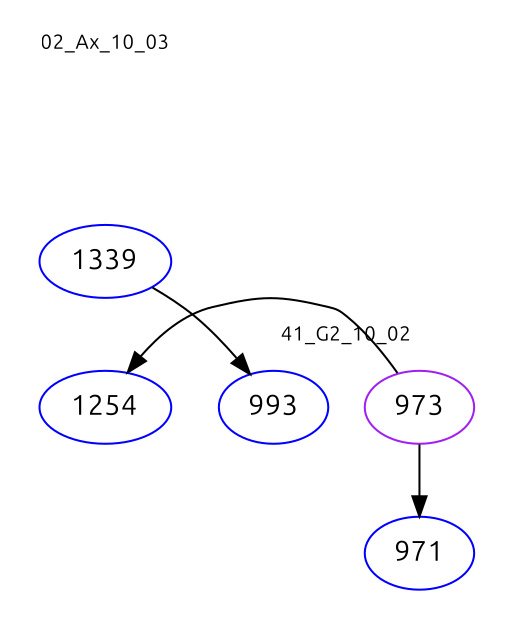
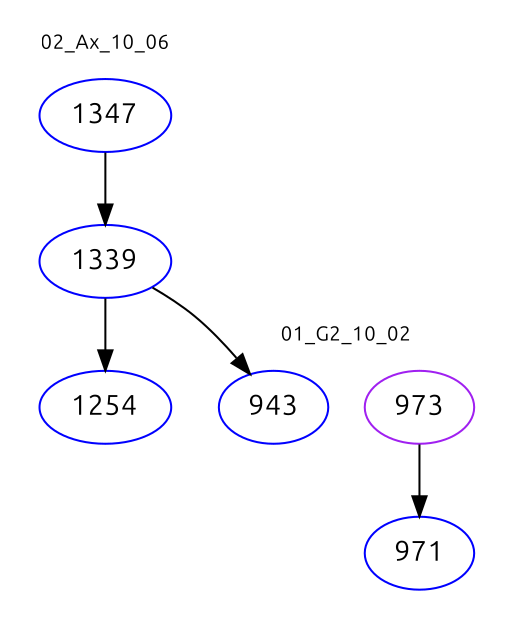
(105, 44) -> (105, 44)
none -> (105, 116)
(275, 298) -> (105, 324)
(347, 335) -> (347, 335)
(274, 407) -> (274, 407)
